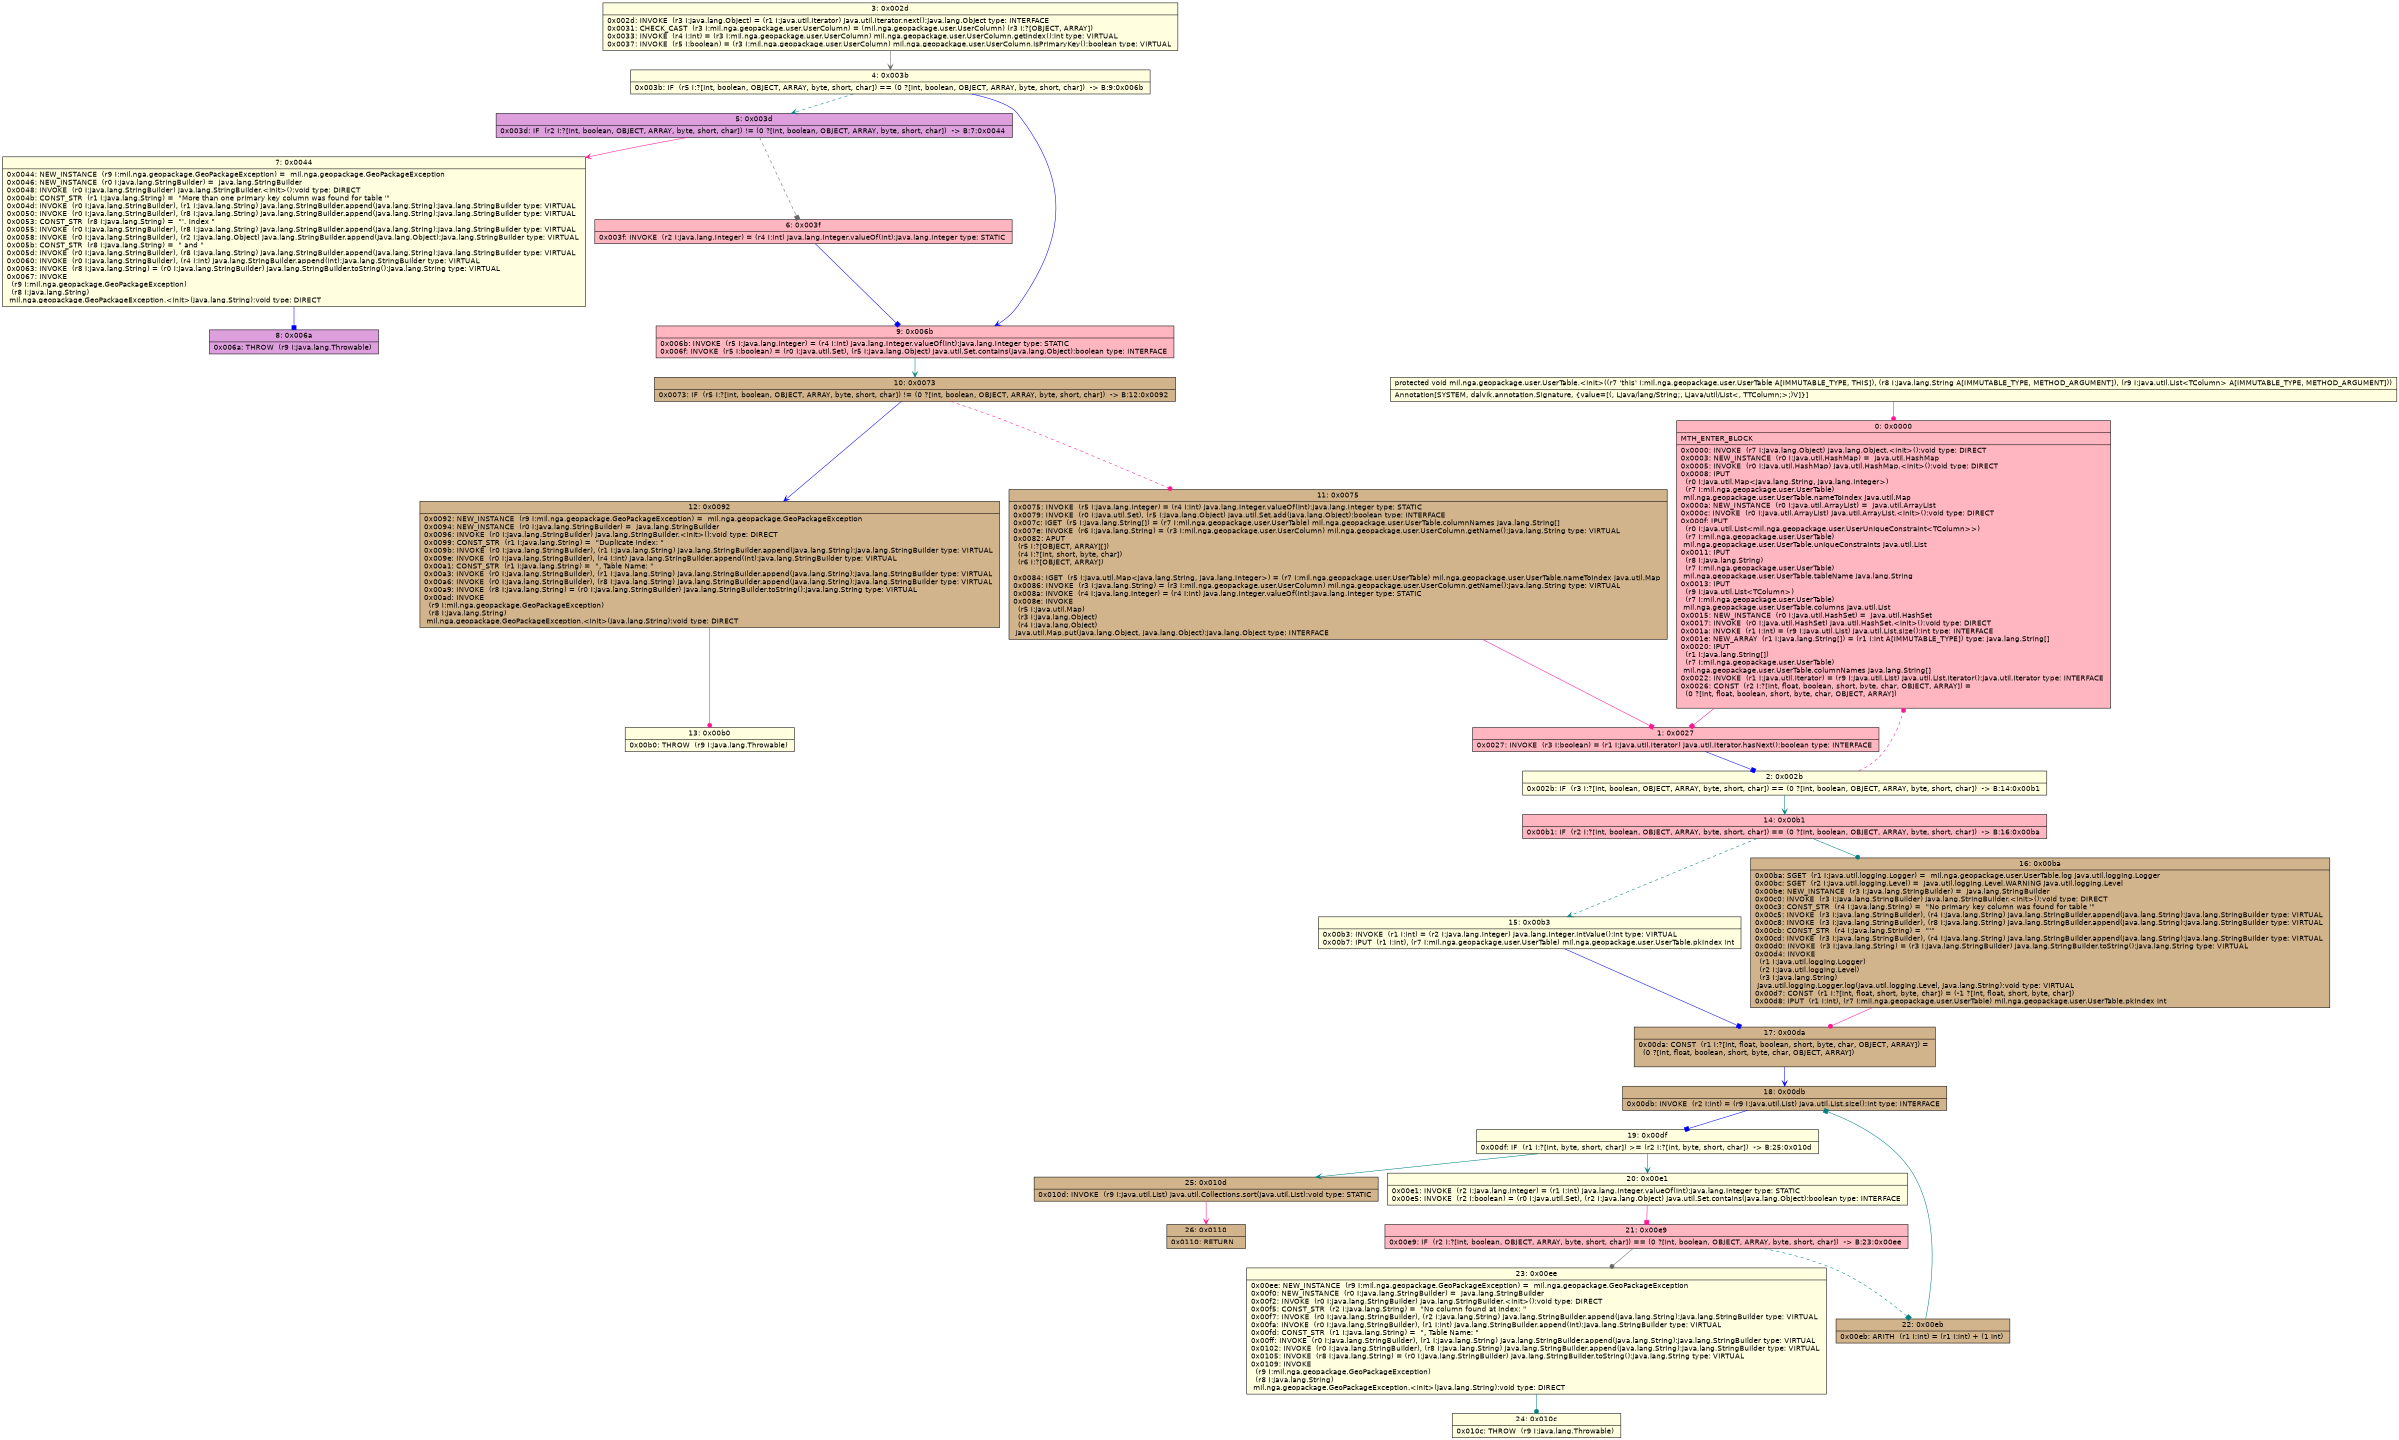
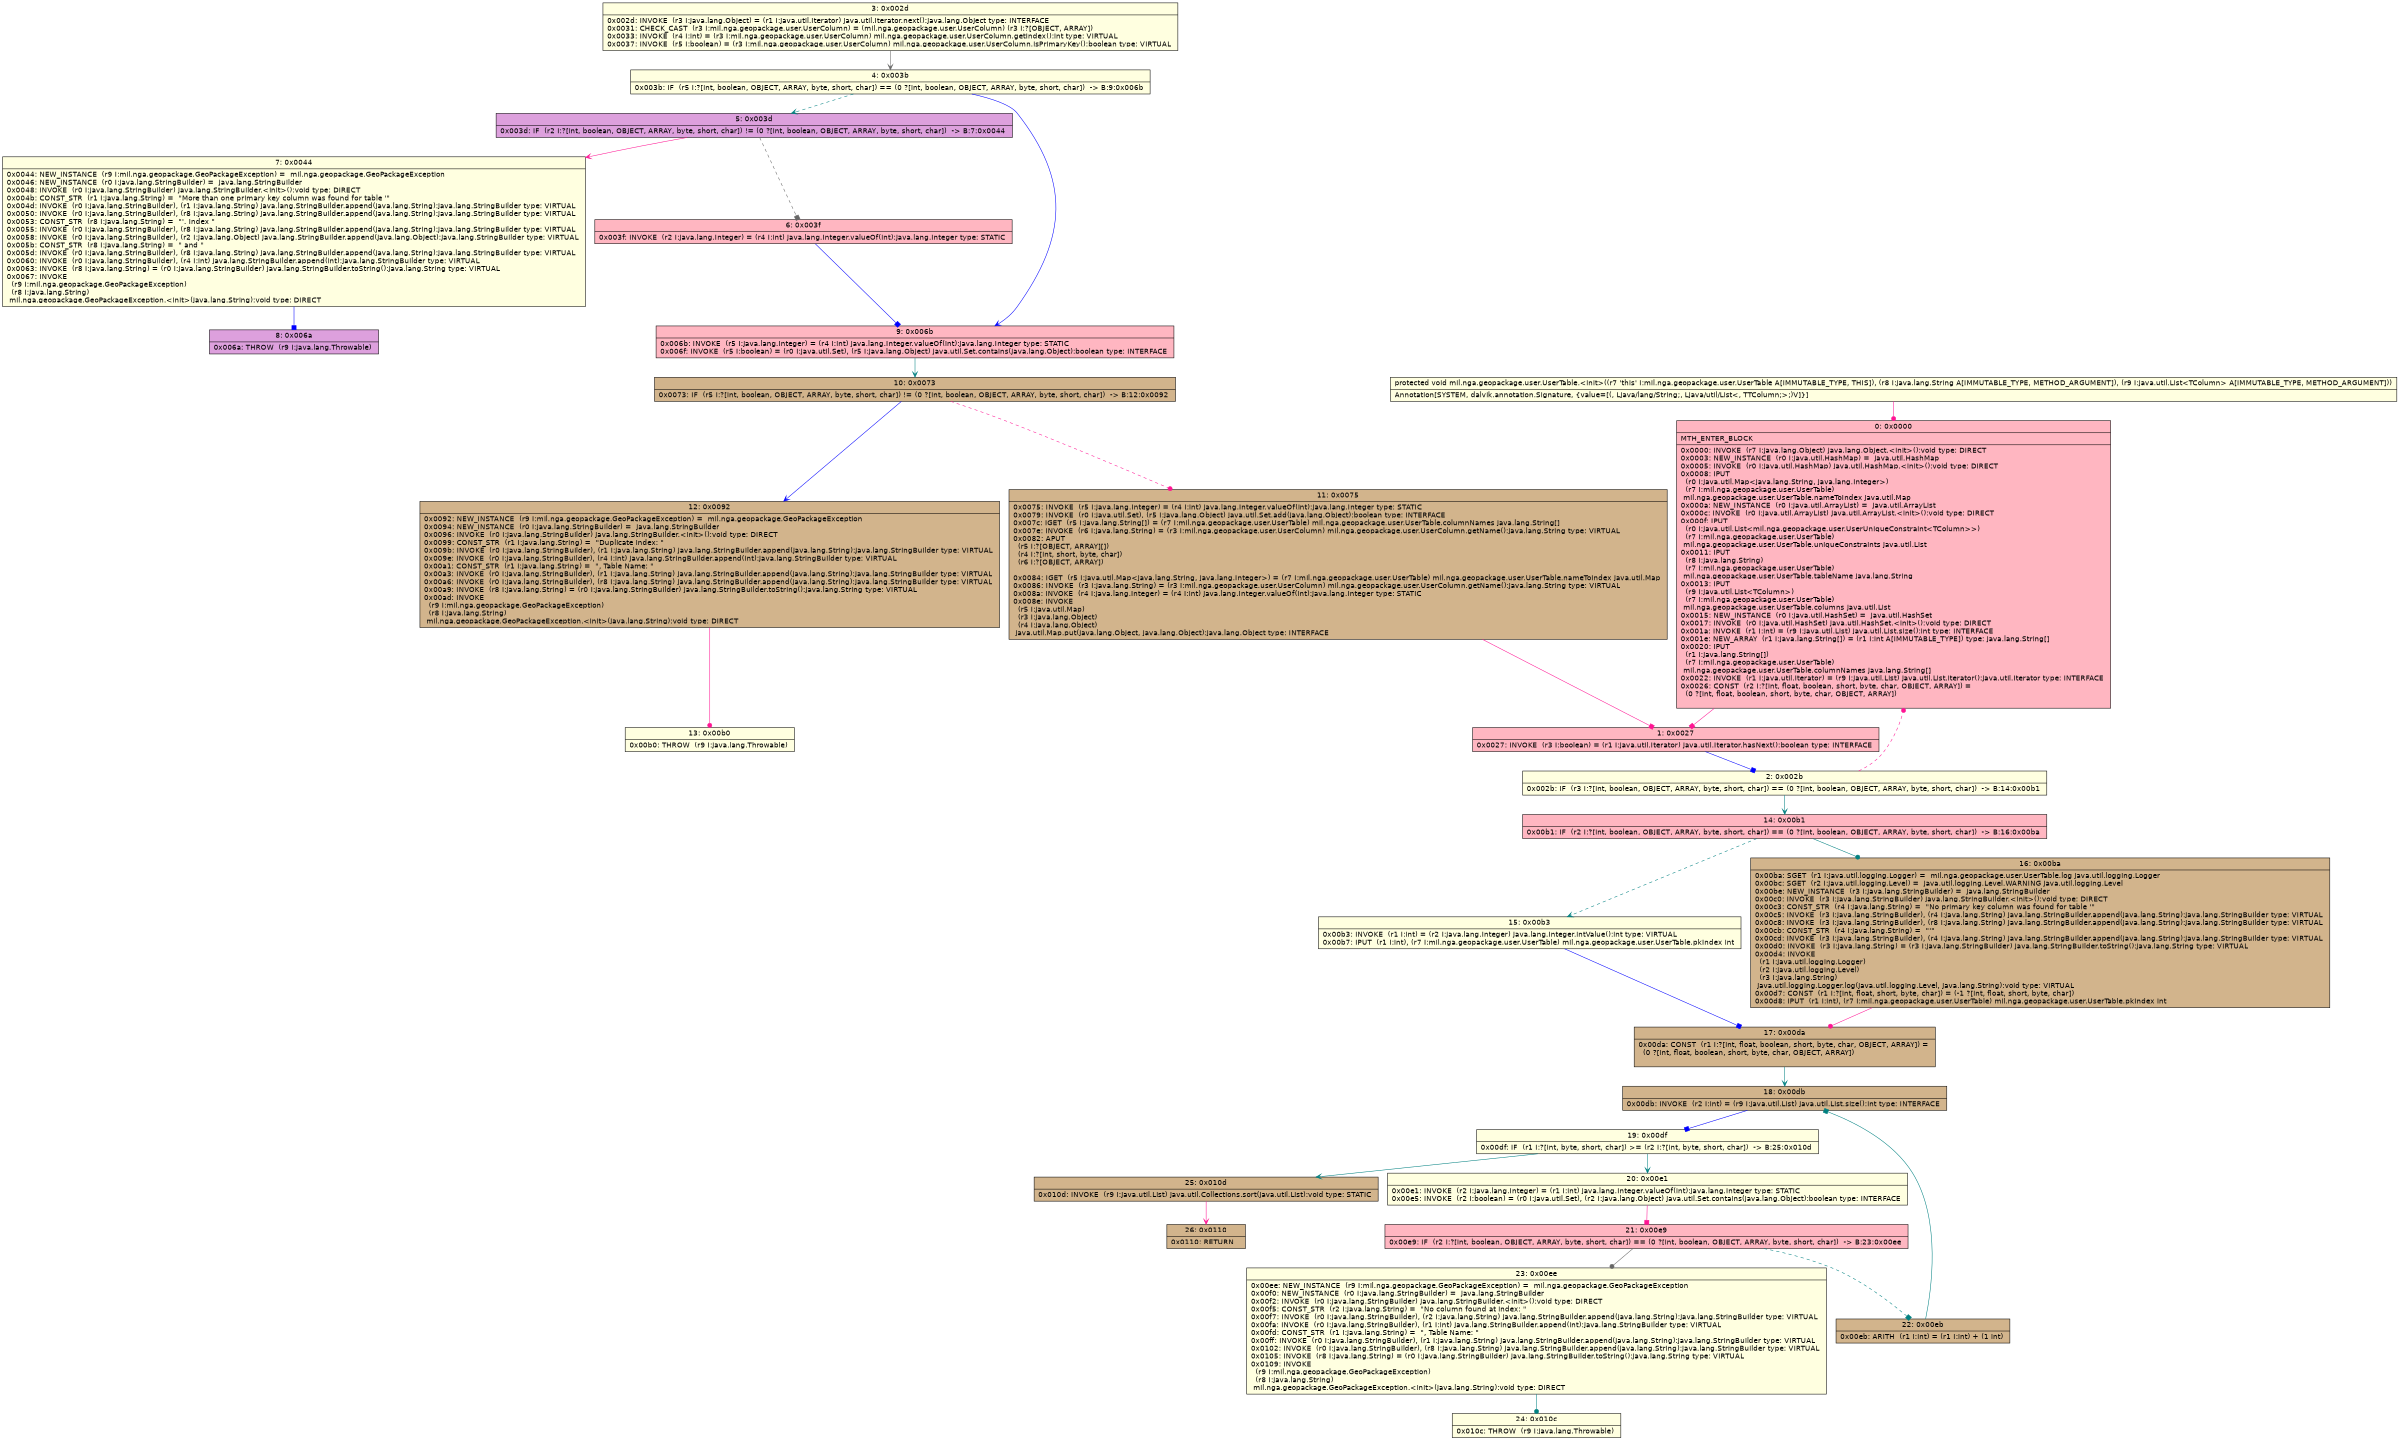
(1785, 1074) -> (1785, 1074)
